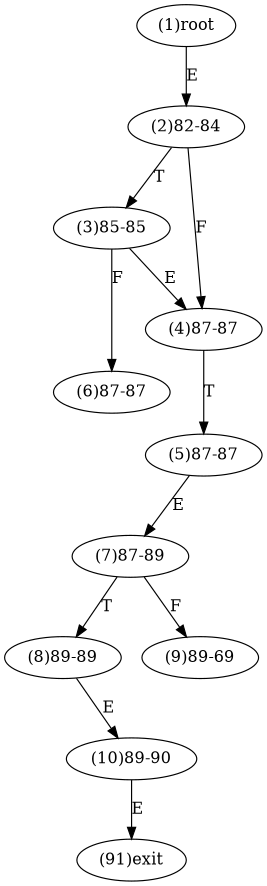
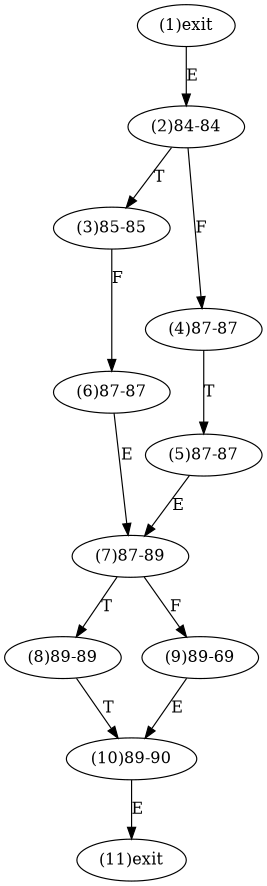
(186, 26) -> (186, 26)
(186, 127) -> (186, 127)
(154, 274) -> none
none -> (120, 468)
none -> (169, 703)
(109, 708) -> (109, 708)
(132, 860) -> (132, 860)
